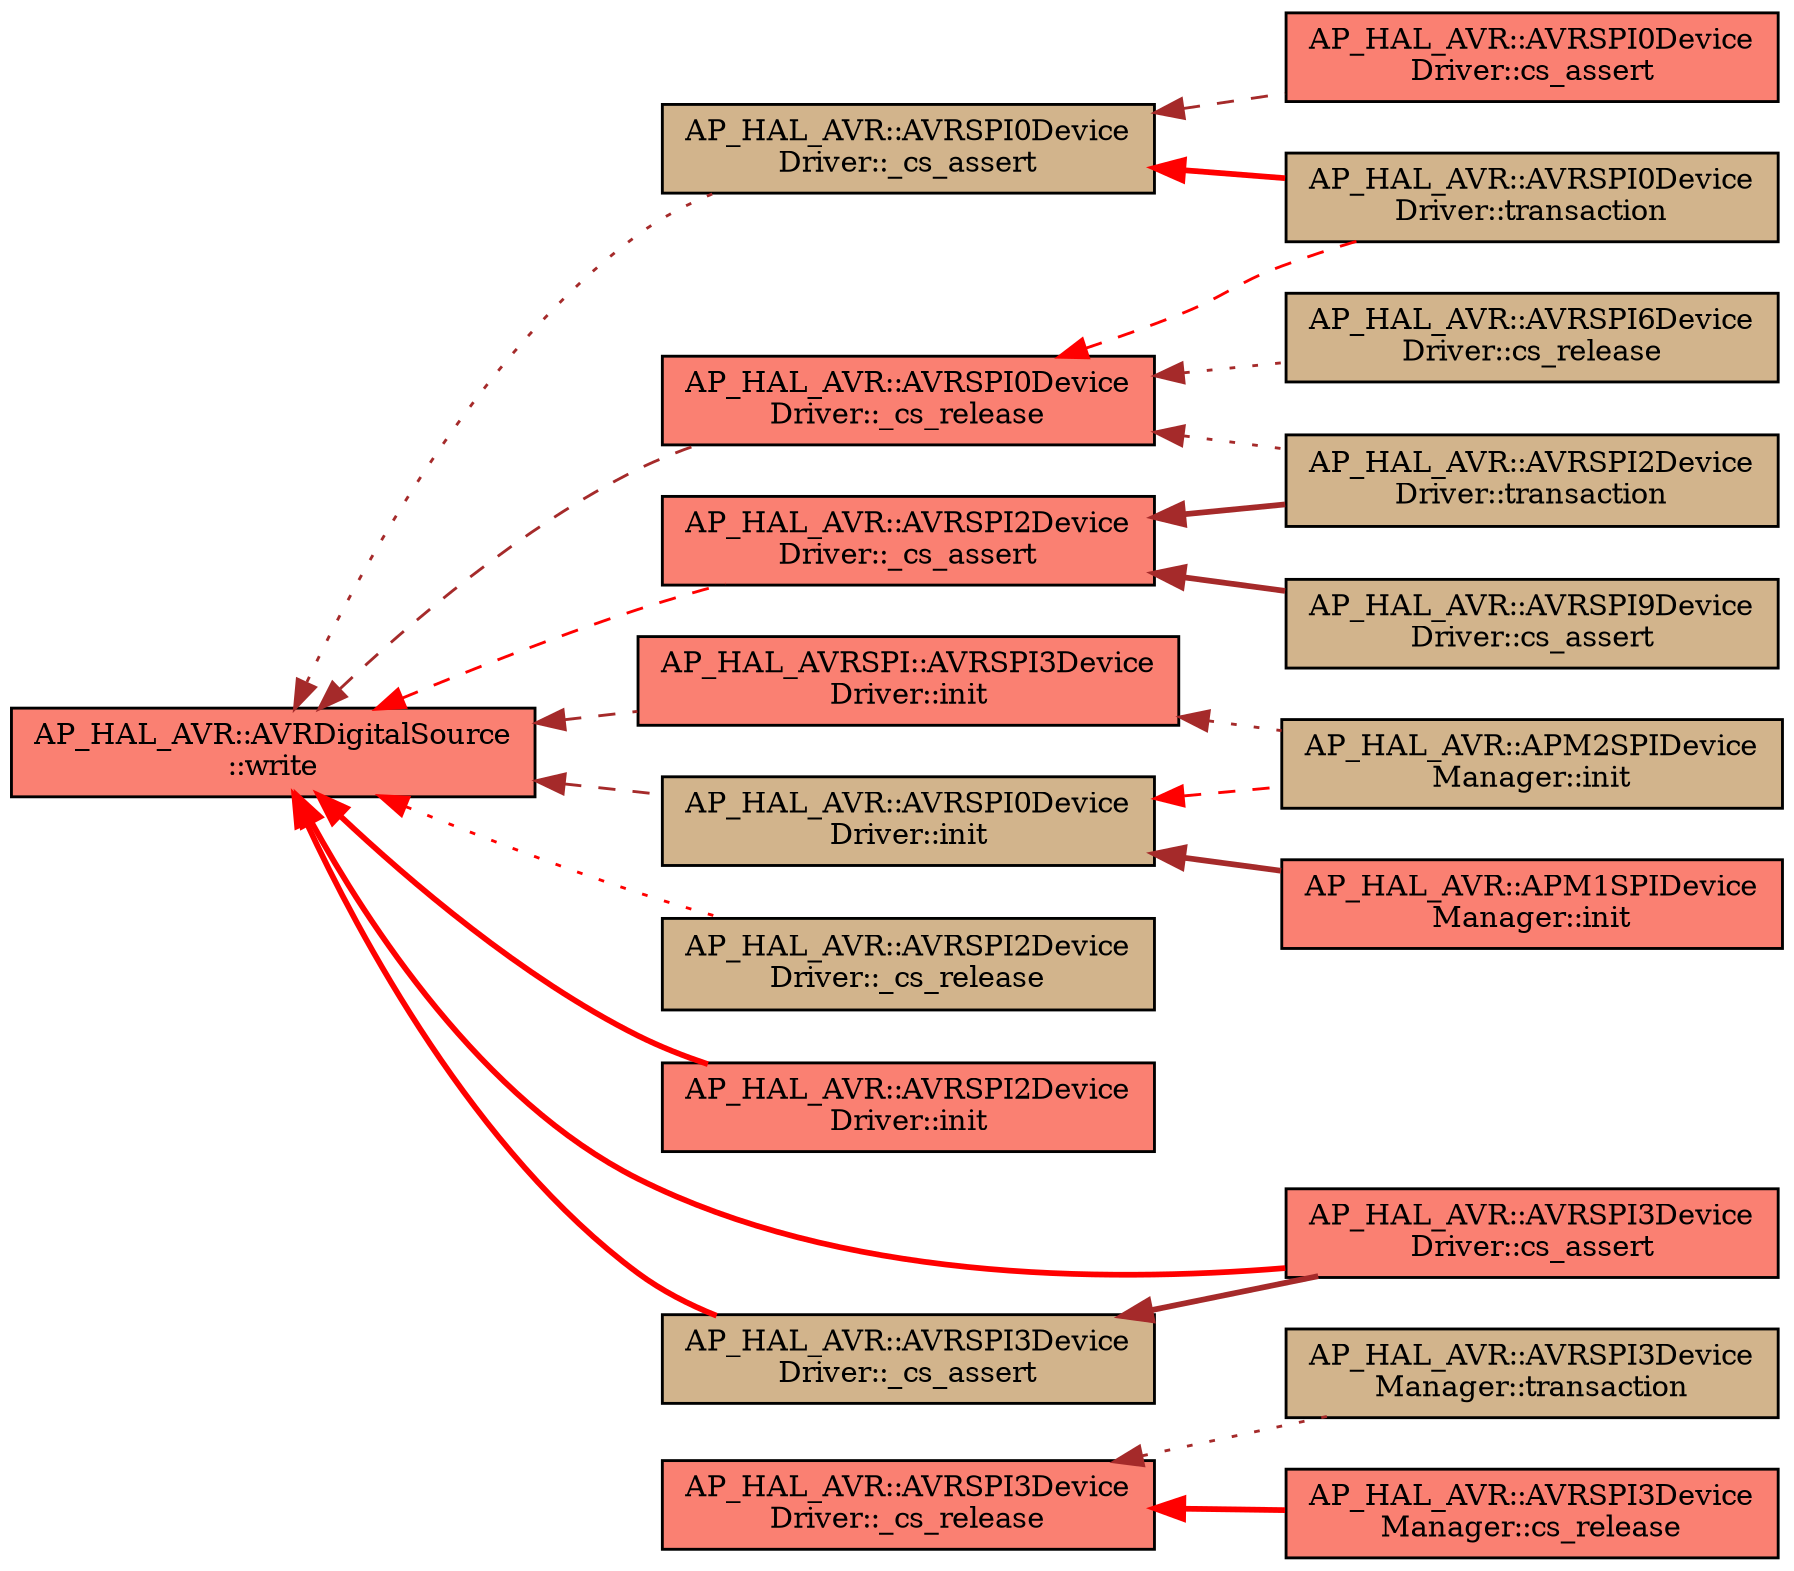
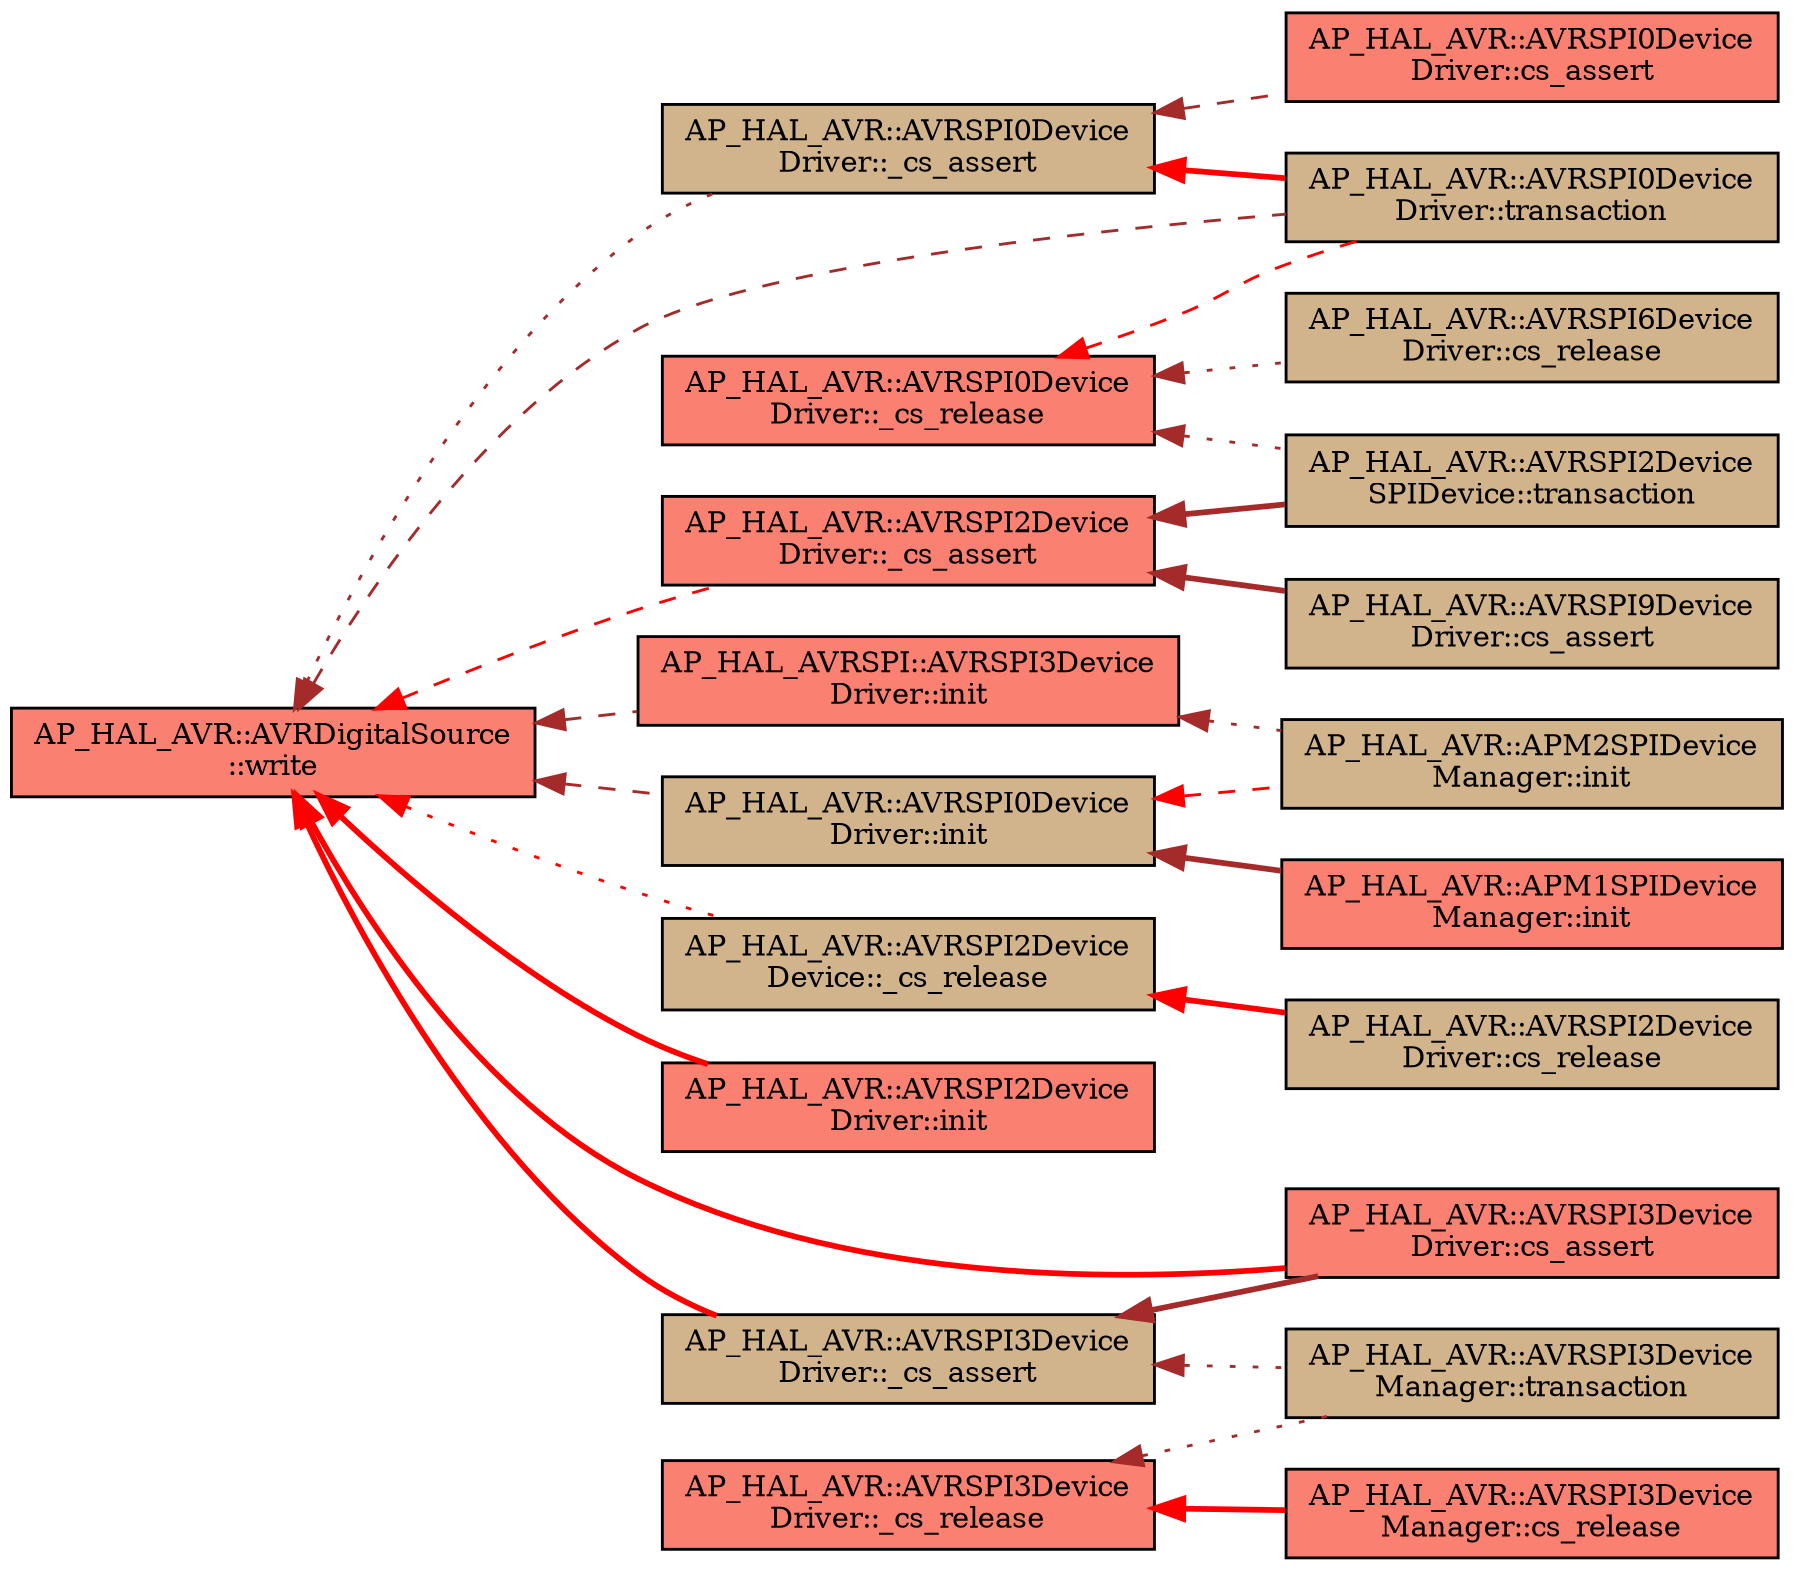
(1532, 481) -> (1532, 481)
(509, 548) -> (720, 298)
(908, 964) -> (908, 964)
none -> (1532, 1044)
none -> (1235, 1367)
